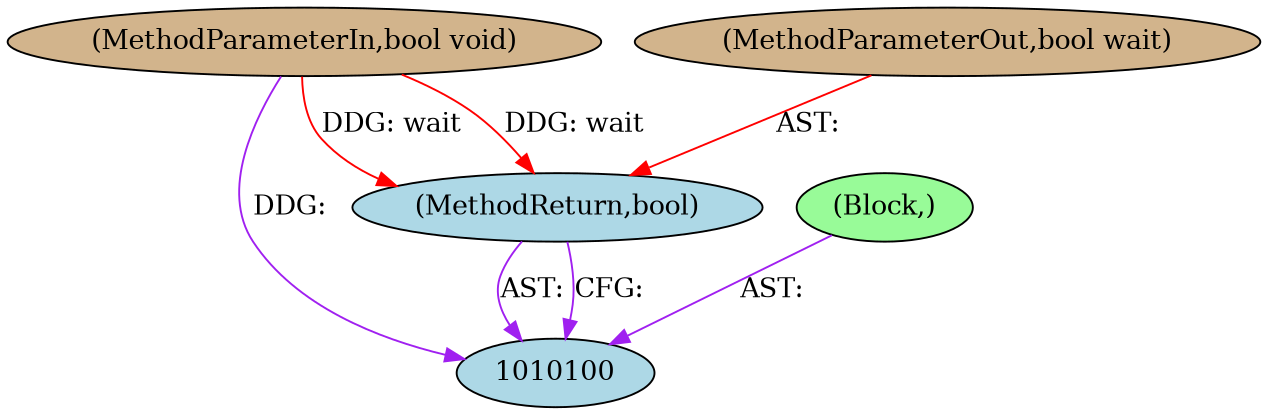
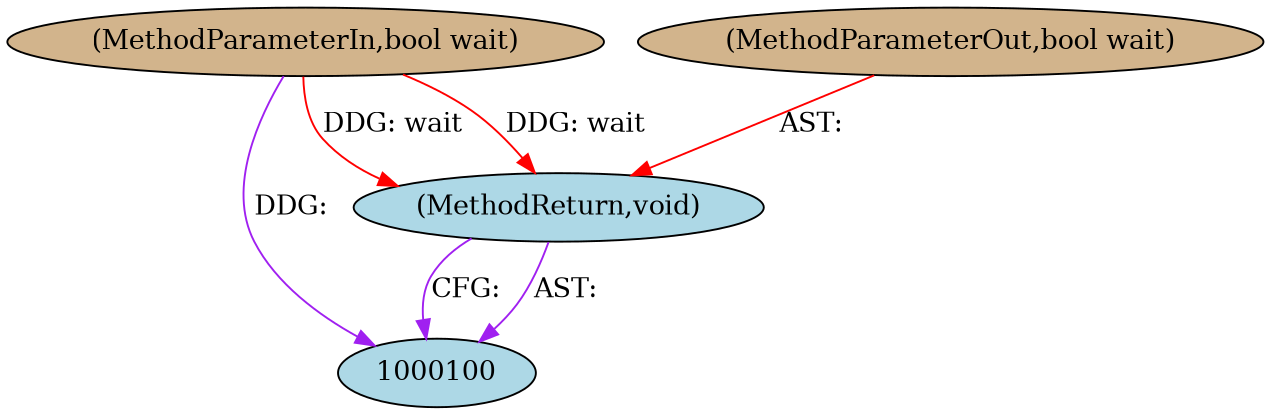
(304, 42) -> (306, 42)
(557, 207) -> (559, 207)
(885, 207) -> none
(556, 373) -> (437, 373)
